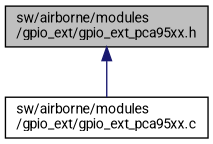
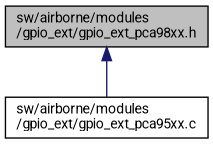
(107, 27) -> (107, 27)
